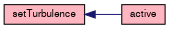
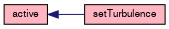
(108, 14) -> (71, 14)
